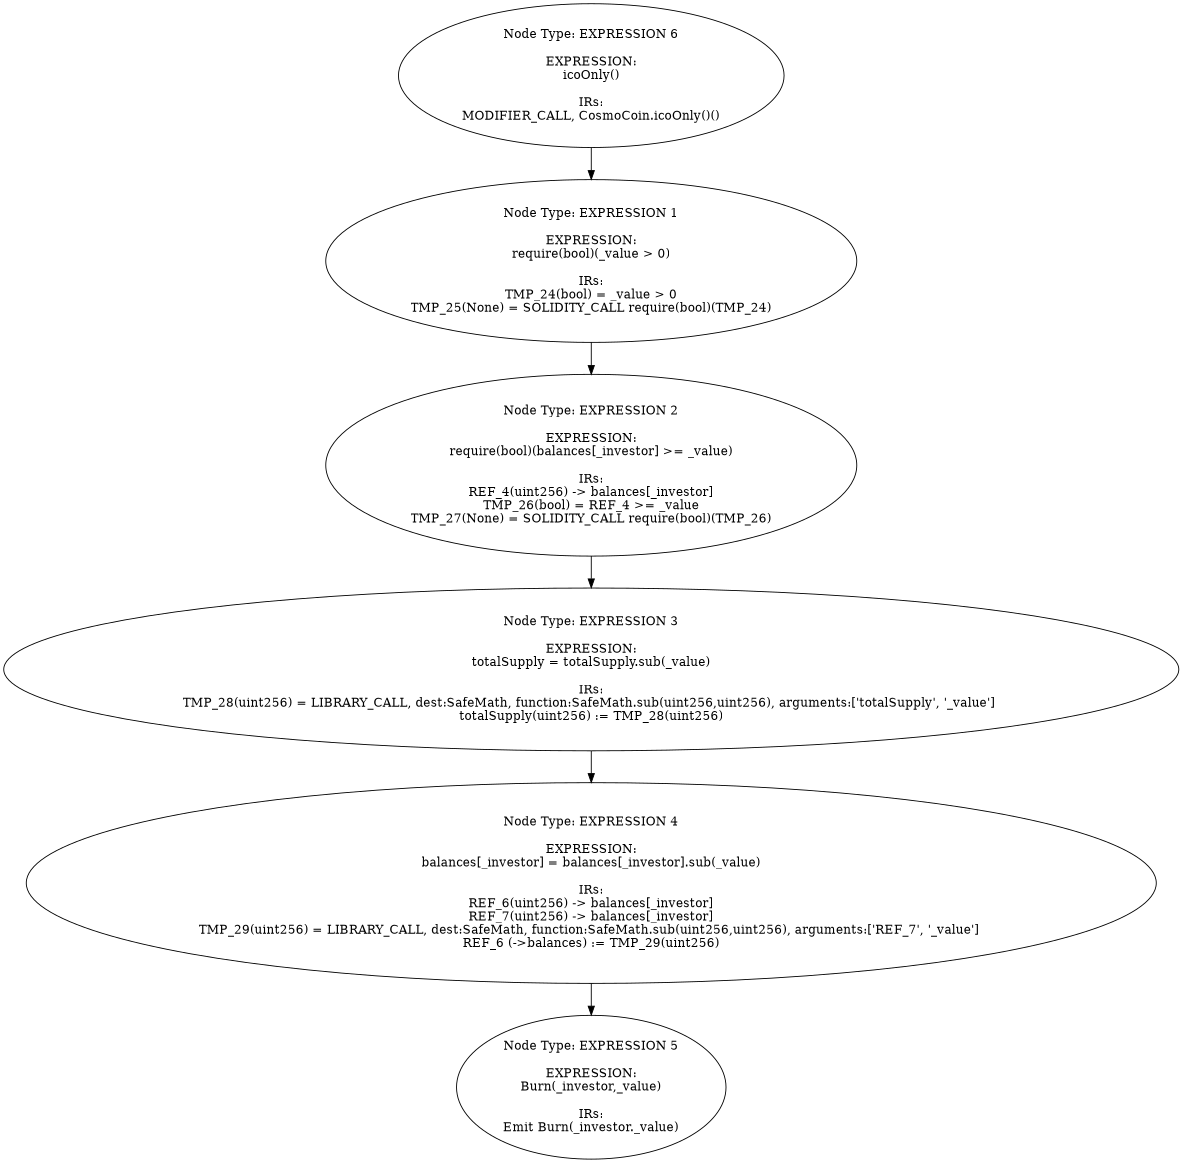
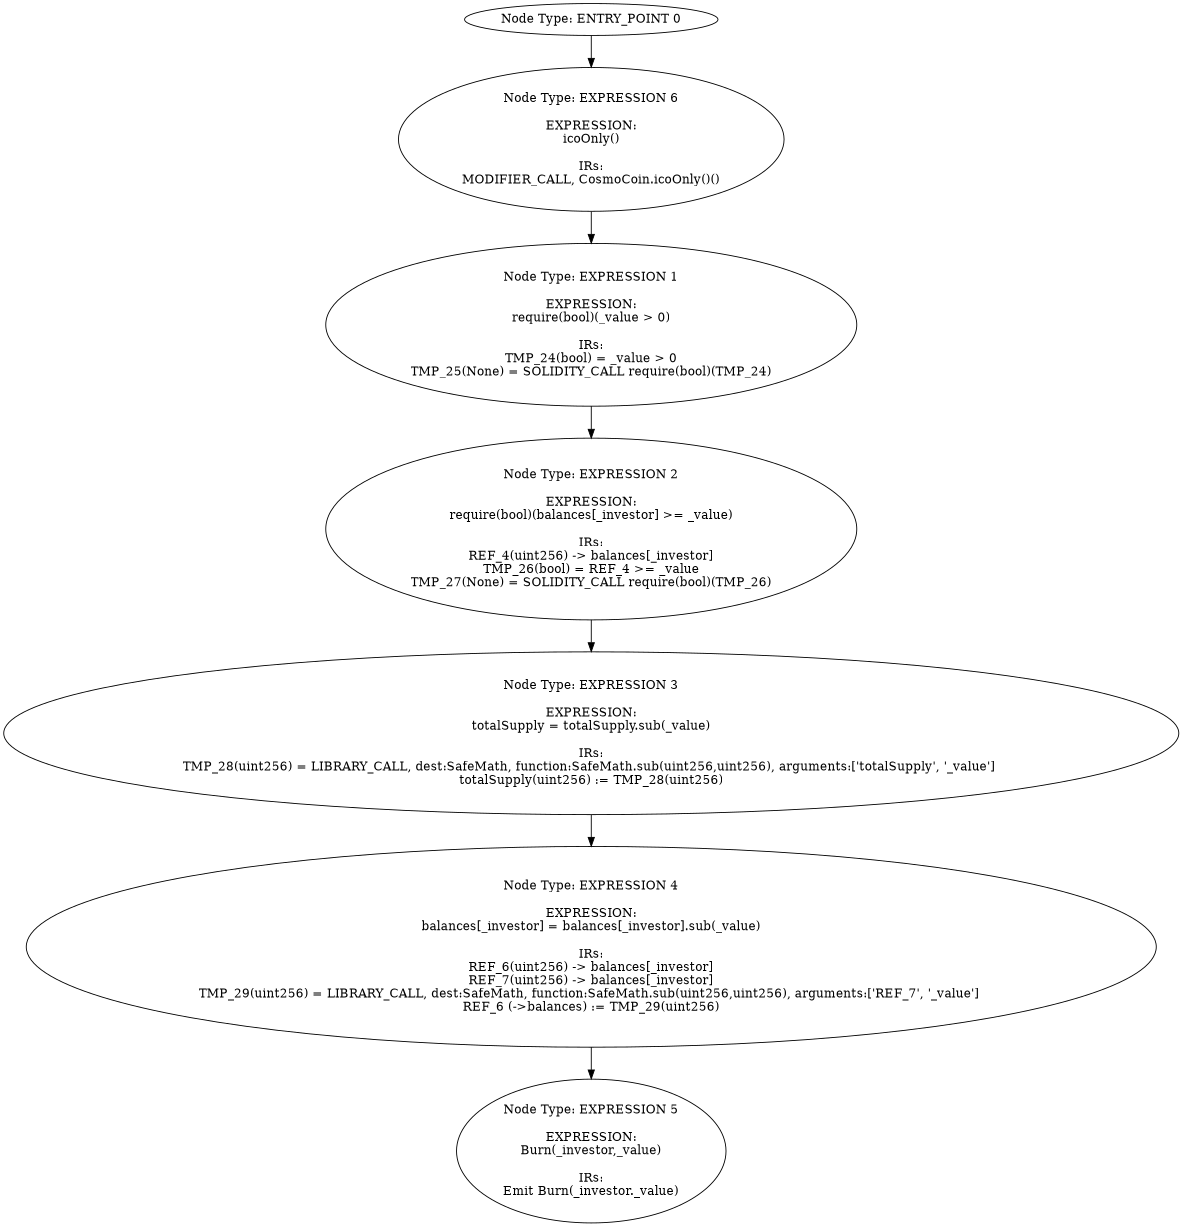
none -> (591, 19)
